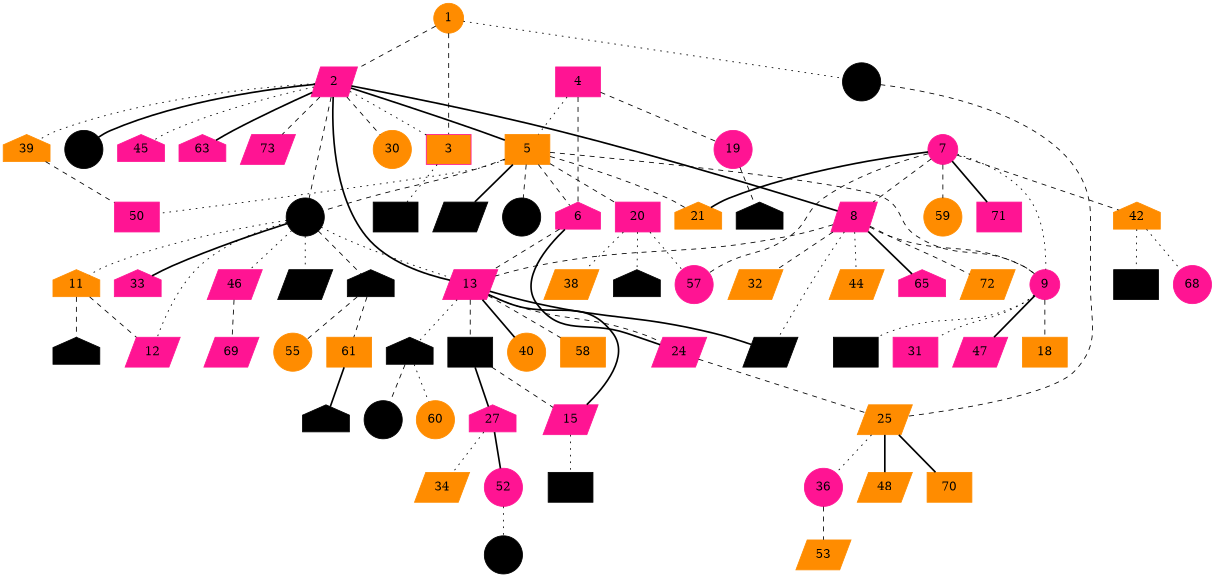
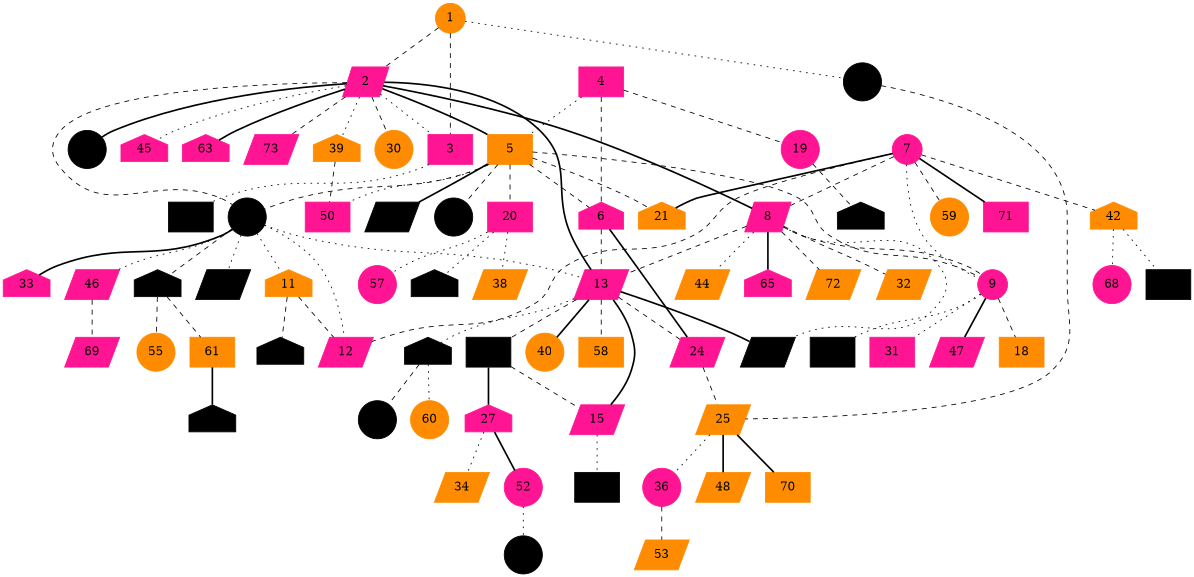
(449, 149) -> (450, 149)
(810, 212) -> (644, 249)
